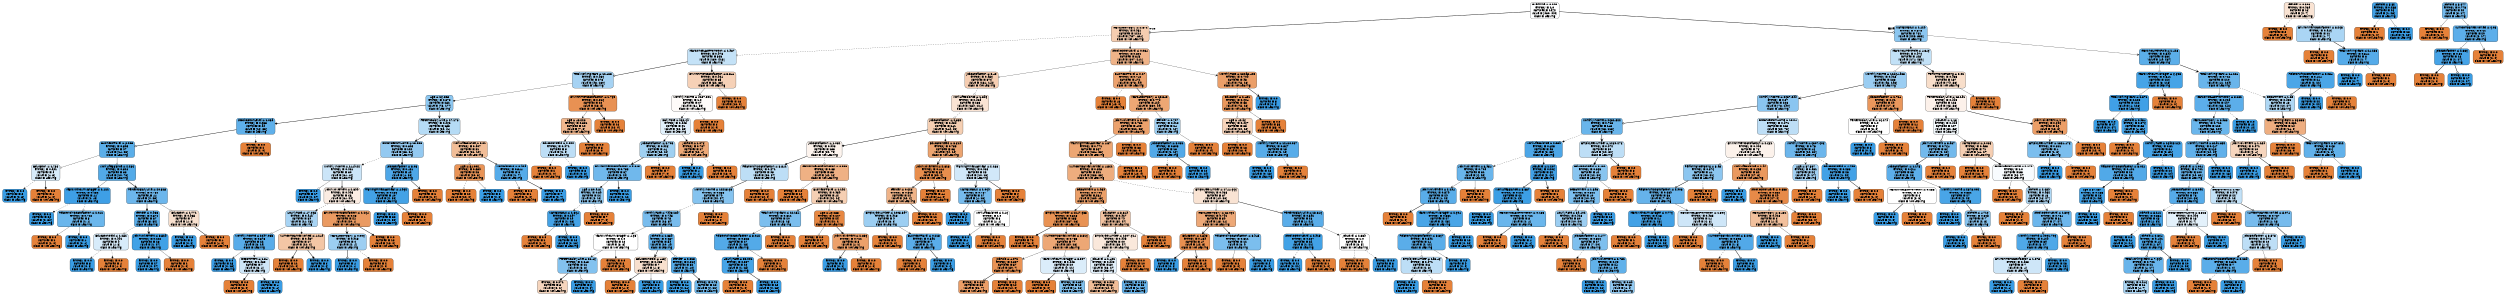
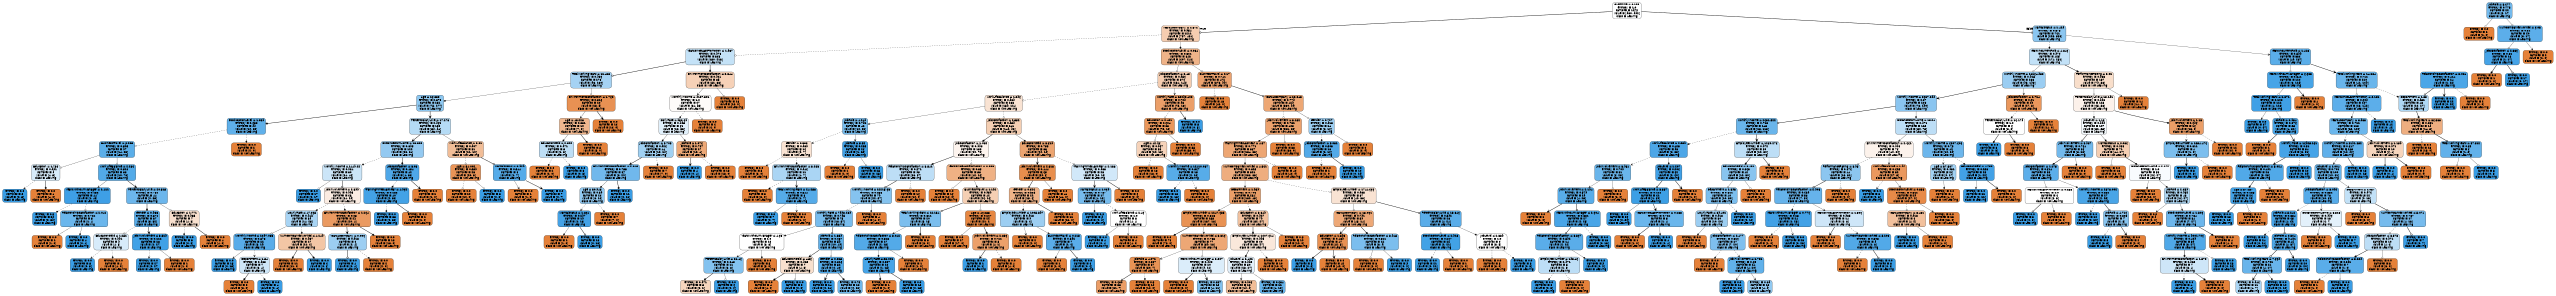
(1183, 68) -> (1175, 91)
none -> (855, 126)
(186, 138) -> (182, 138)
